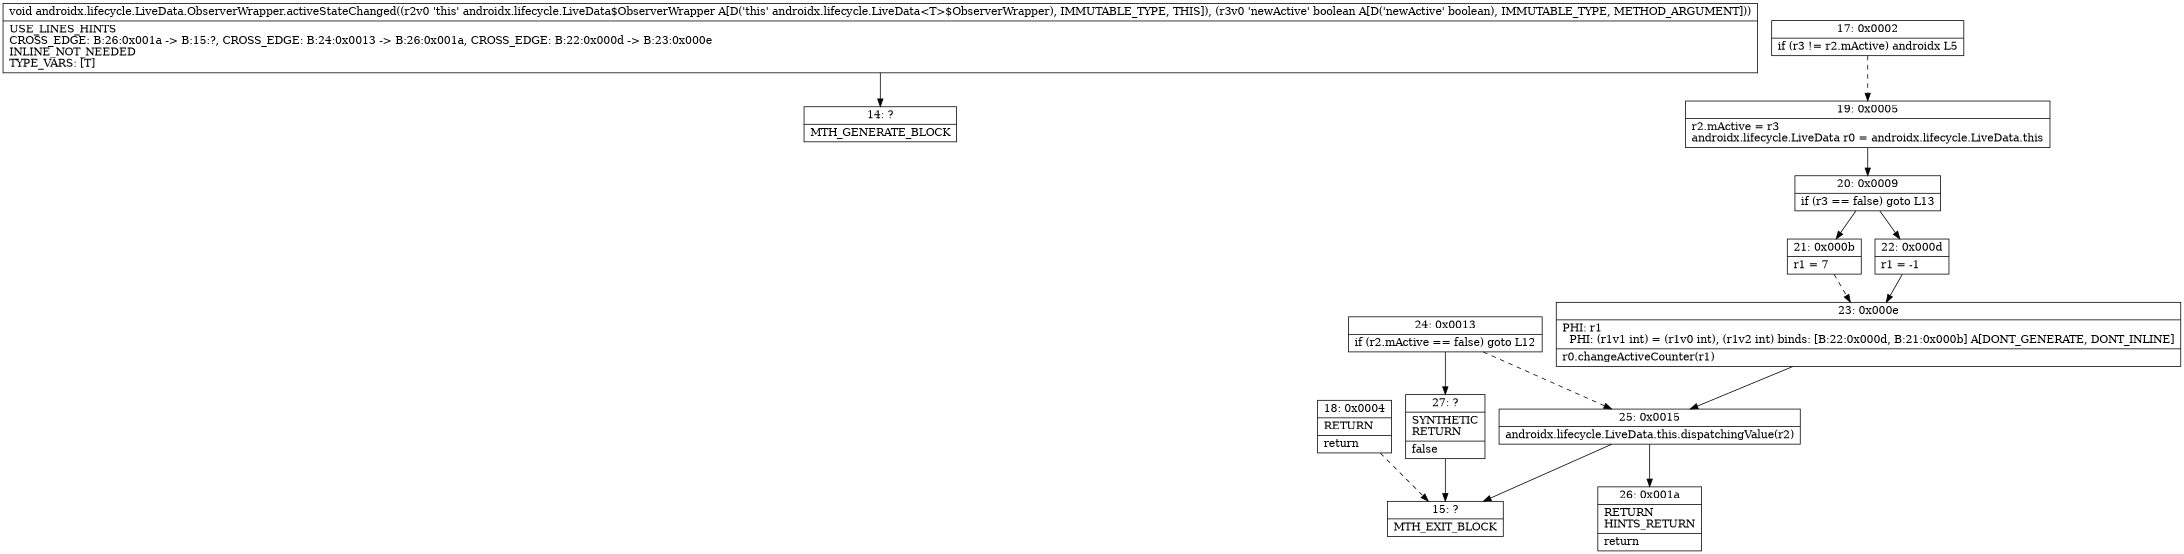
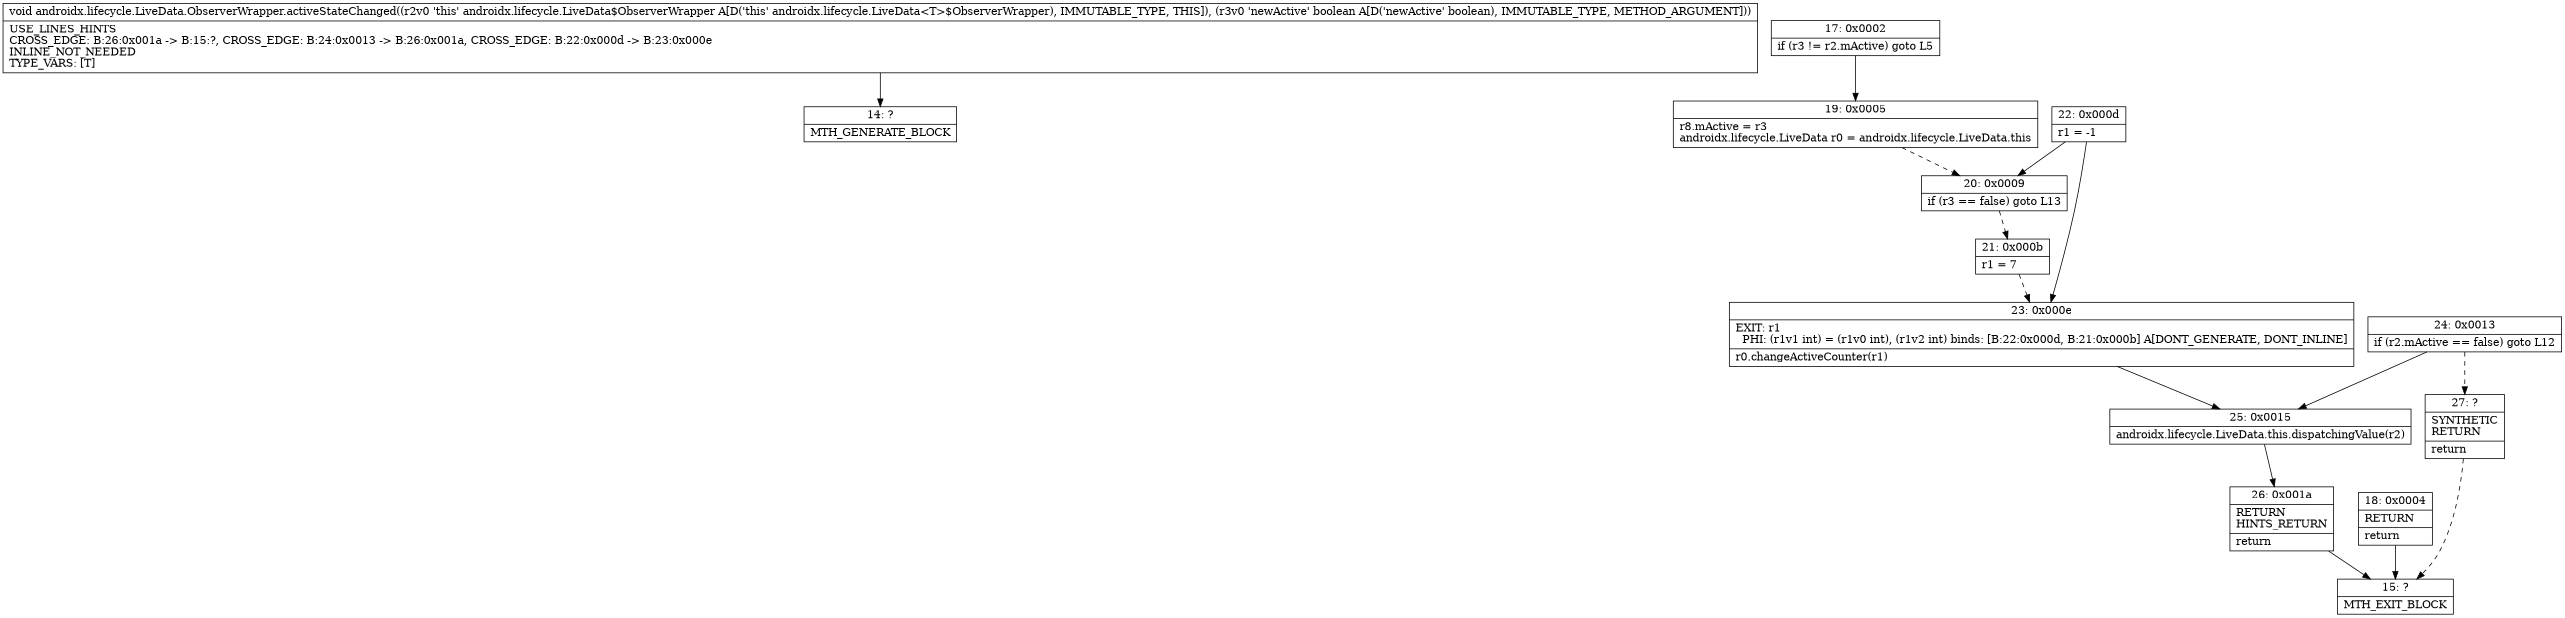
(1868, 47) -> (1856, 47)
(1868, 74) -> (1856, 74)
(1735, 127) -> (1723, 127)
(1868, 158) -> (1927, 160)
(1848, 222) -> (2002, 221)
(1888, 222) -> (2045, 157)
(1584, 328) -> (1760, 328)
(1445, 369) -> (2465, 369)
(1544, 379) -> (2366, 379)
(1425, 449) -> (2449, 449)
(1551, 471) -> (2346, 563)
(1402, 474) -> (2395, 558)
(1445, 476) -> (2452, 520)
